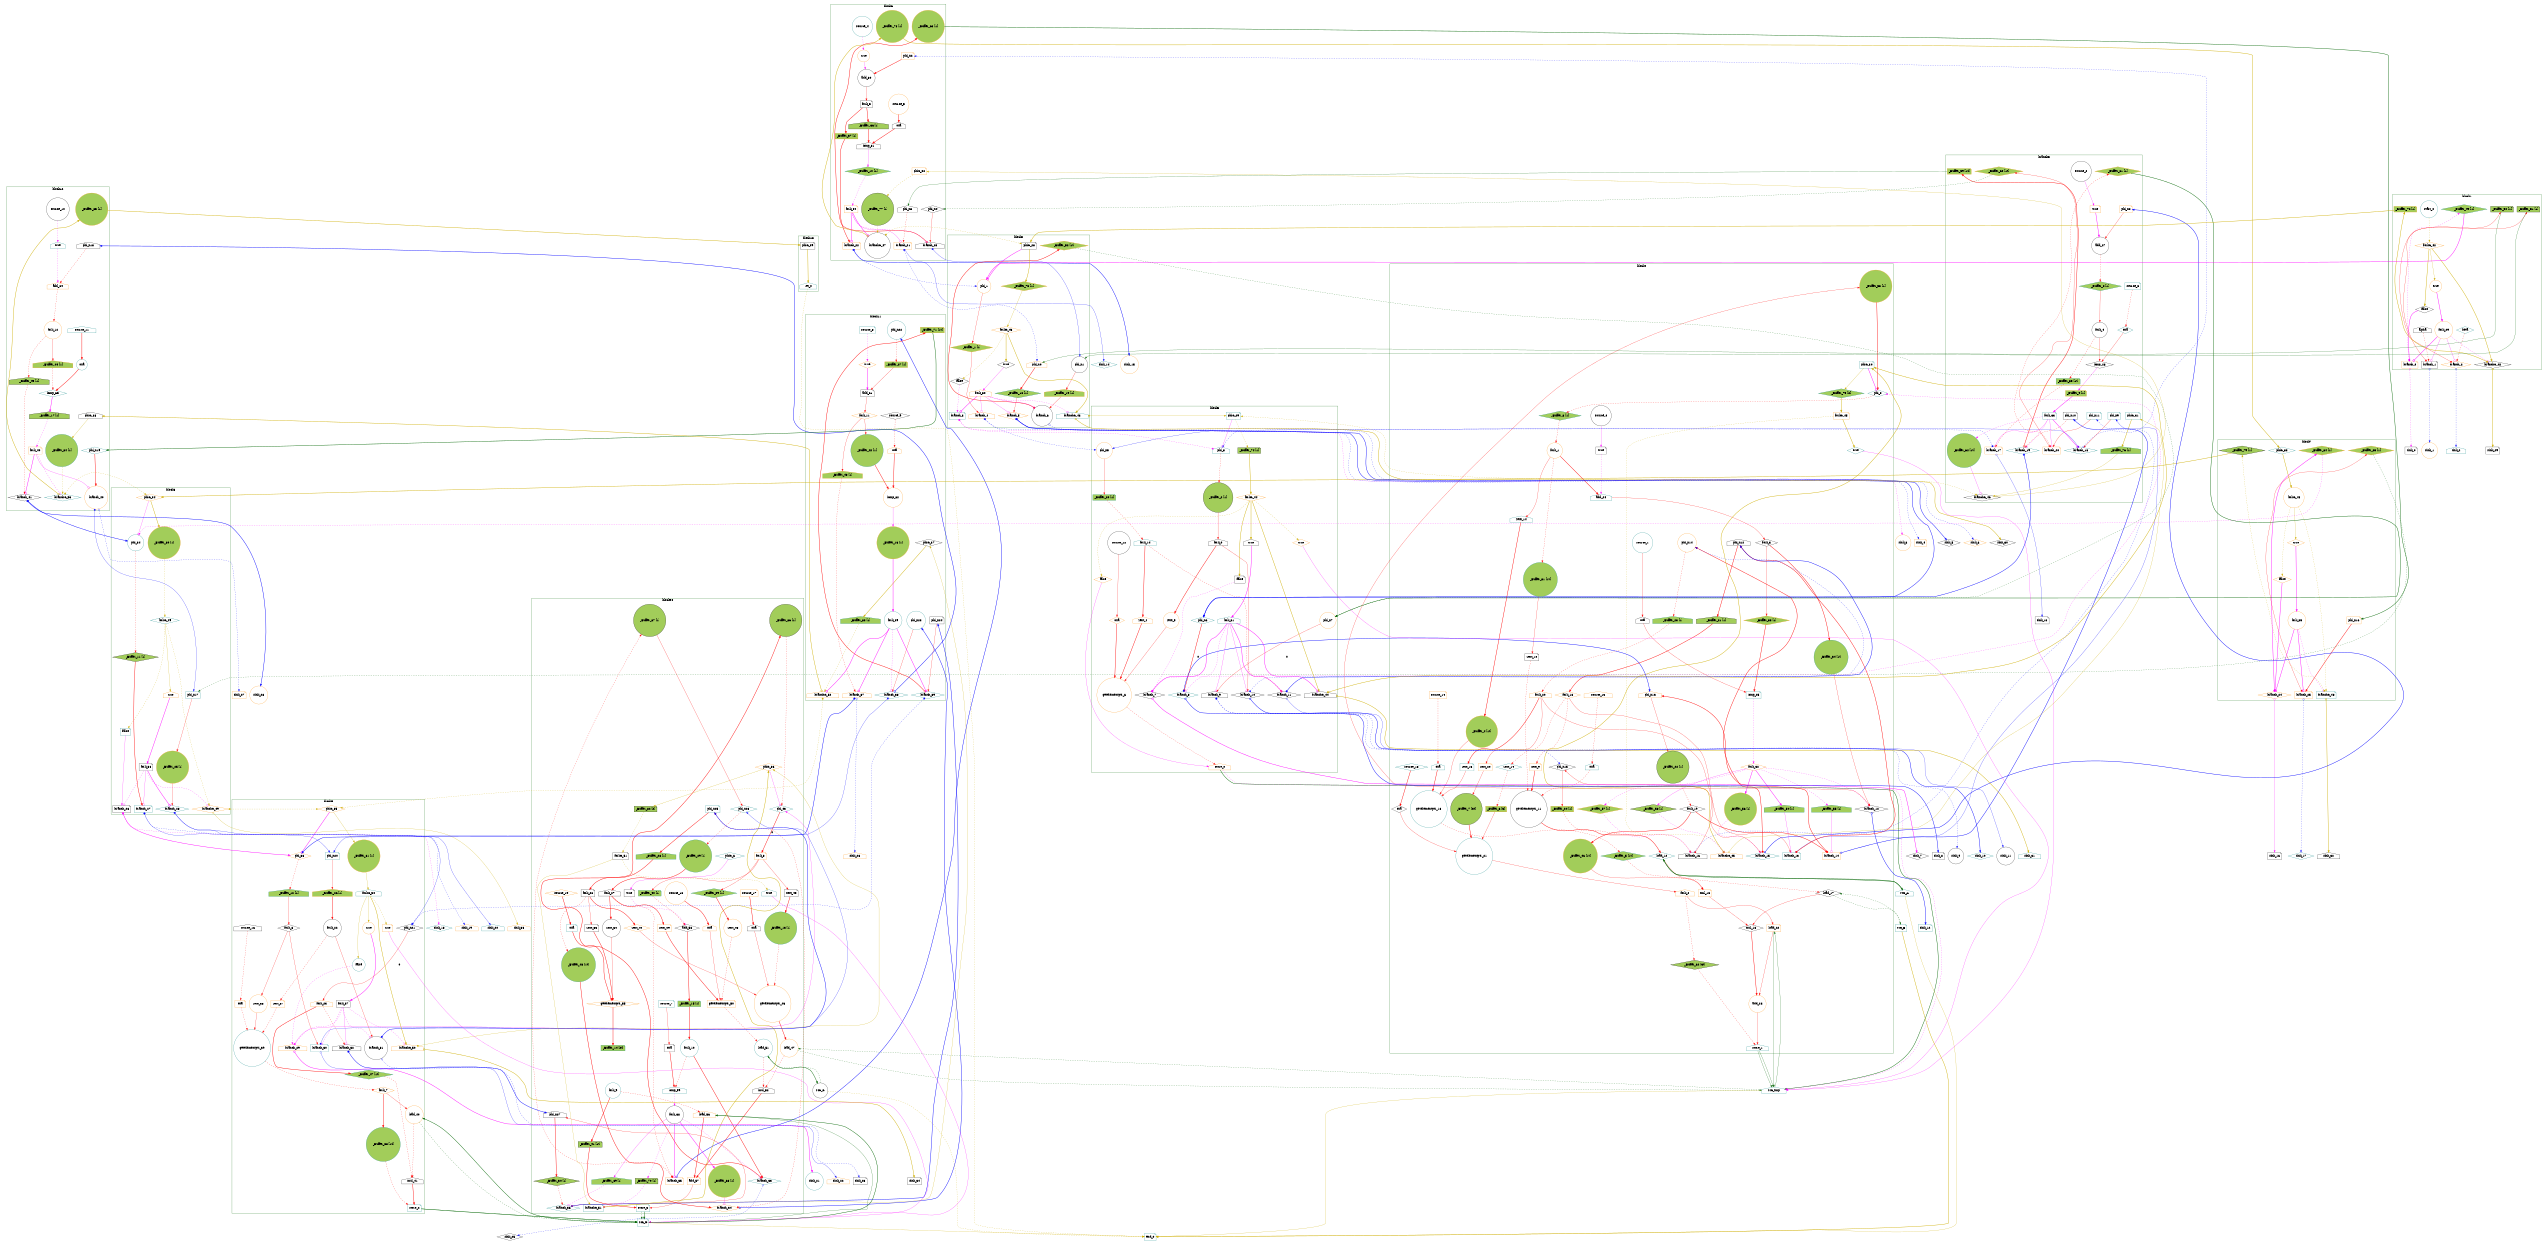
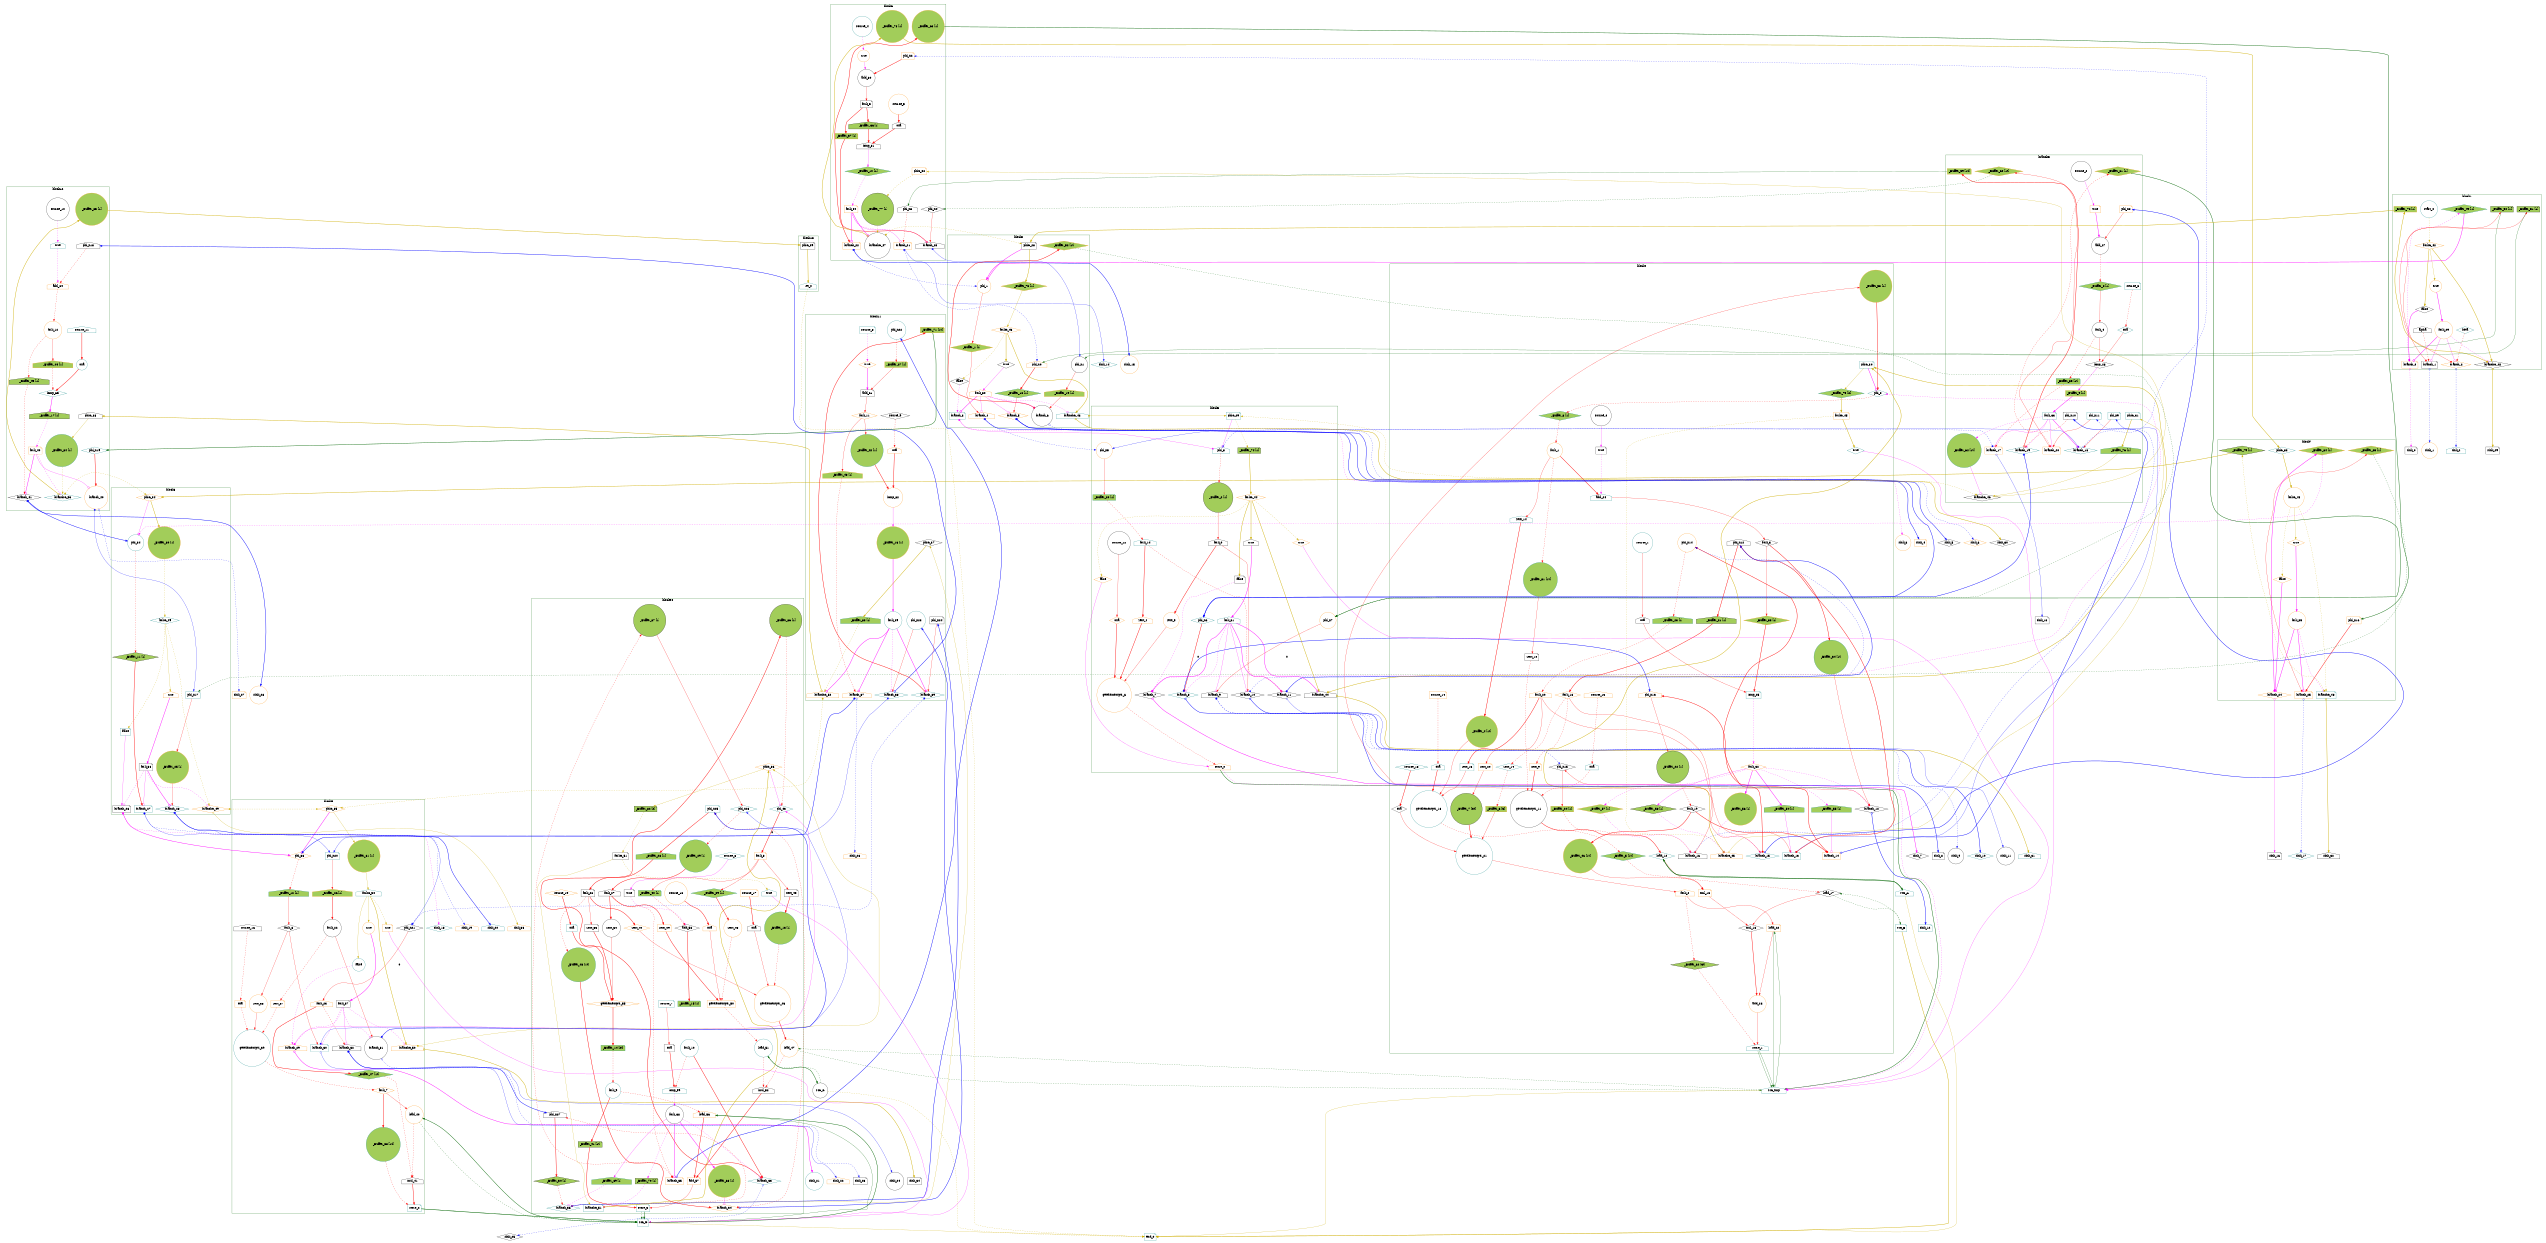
(1085, 433) -> (1085, 433)
(1352, 475) -> (1352, 475)
(445, 844) -> (445, 844)
(730, 856) -> (730, 856)
(689, 1022) -> none
none -> (613, 1066)
(745, 1173) -> (745, 1173)
none -> (895, 1181)
